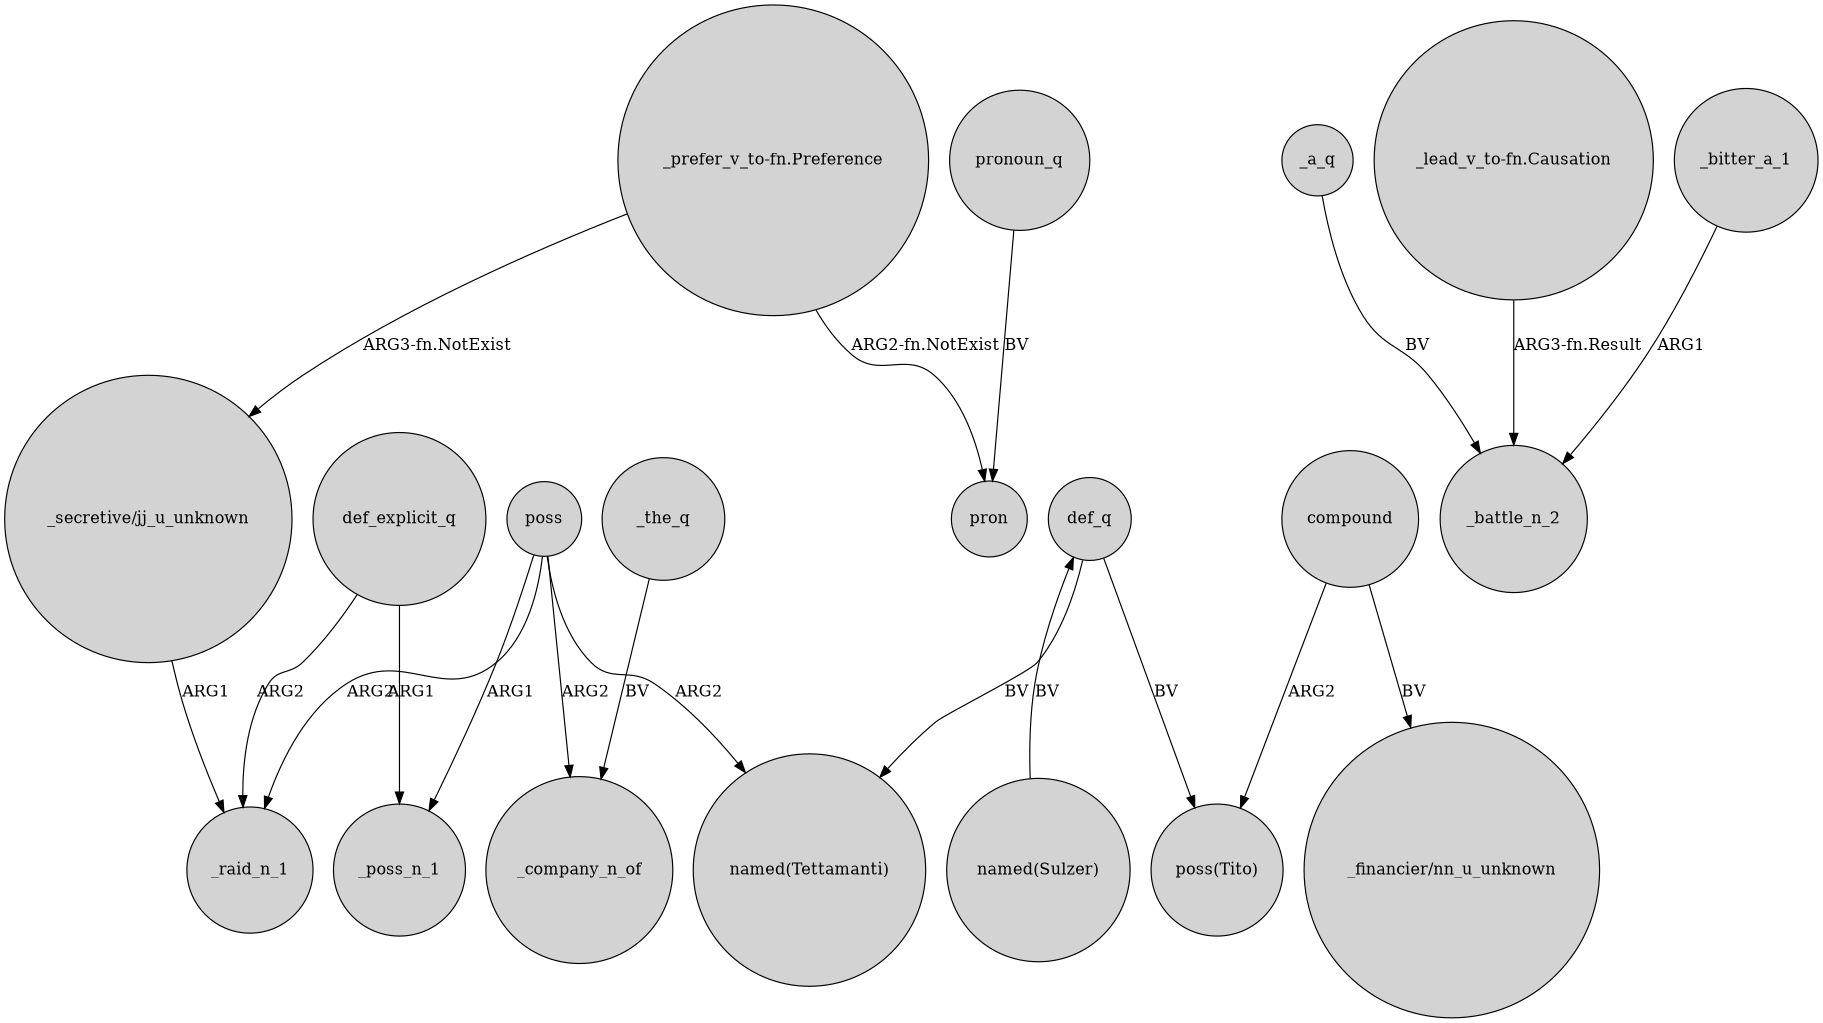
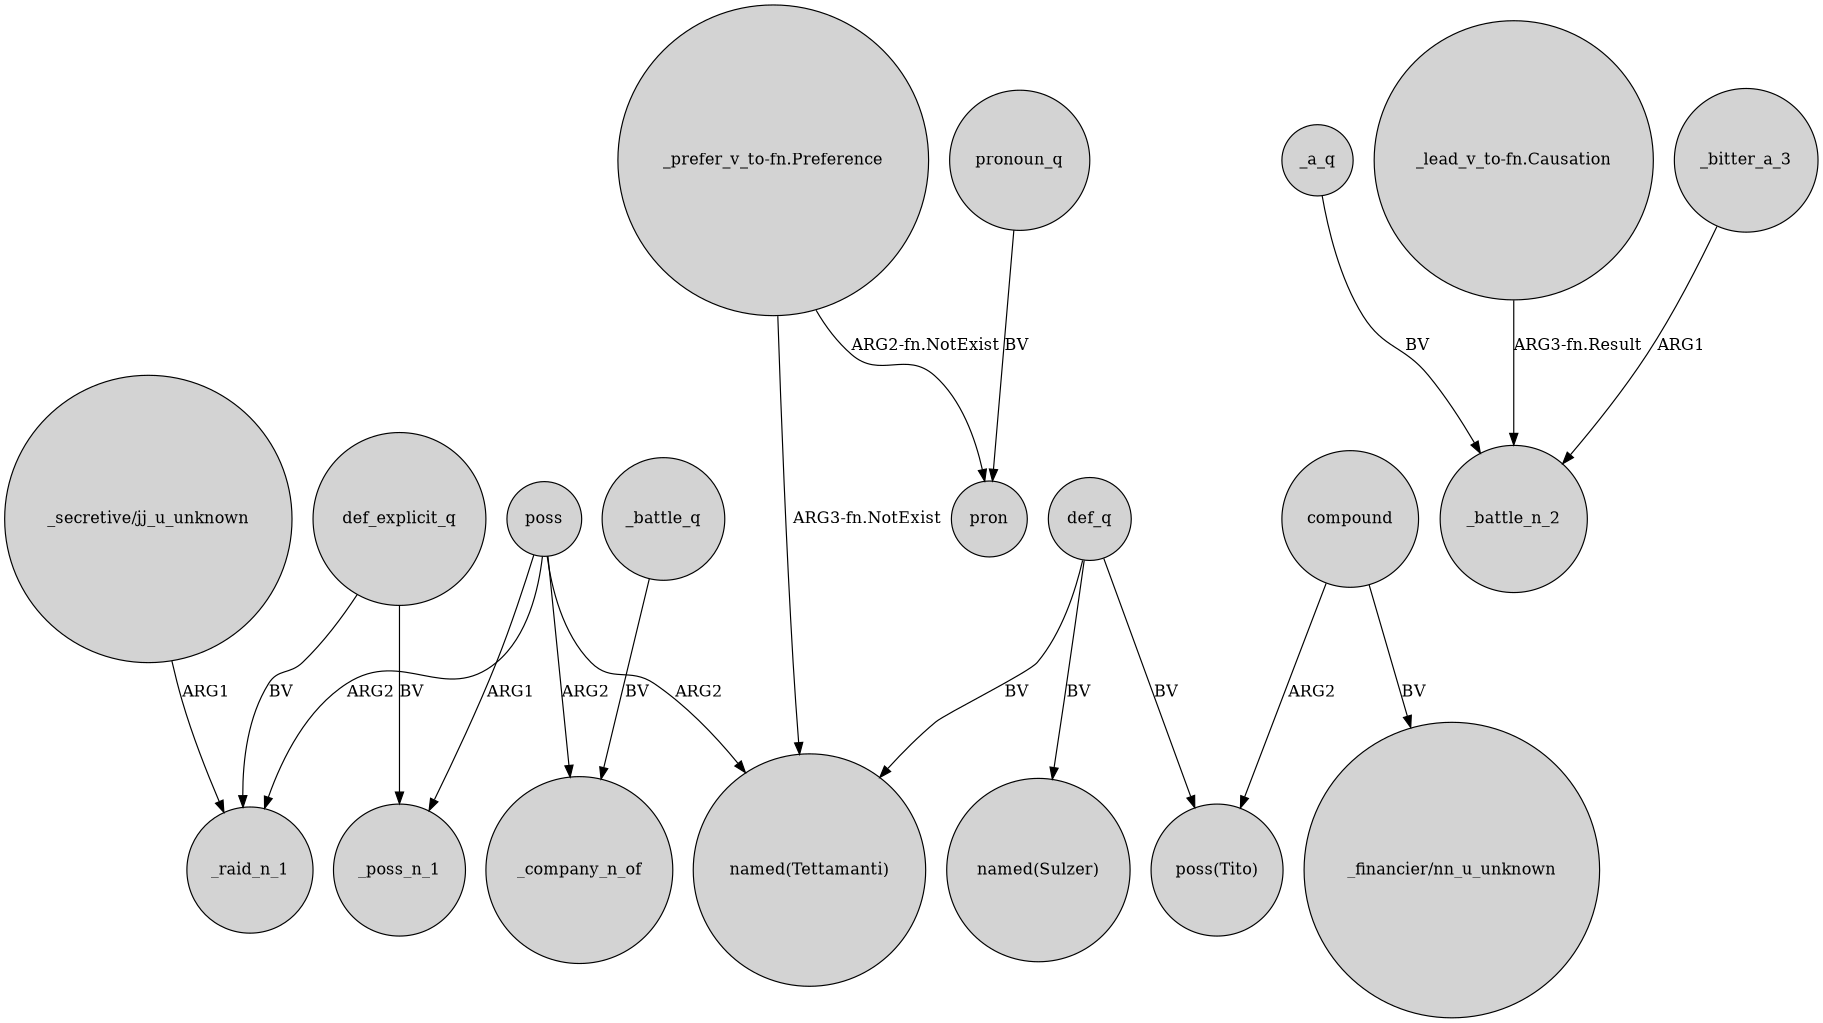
(1746, 160) -> (1746, 160)
(436, 299) -> (786, 530)
(663, 519) -> (663, 519)
(1036, 677) -> (1069, 664)
(281, 692) -> (281, 692)
(412, 692) -> (412, 692)
